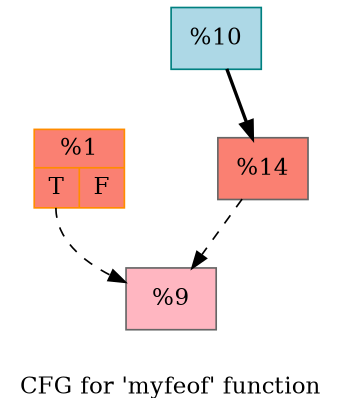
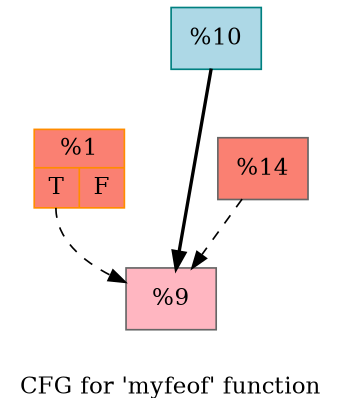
(237, 95) -> (195, 160)
